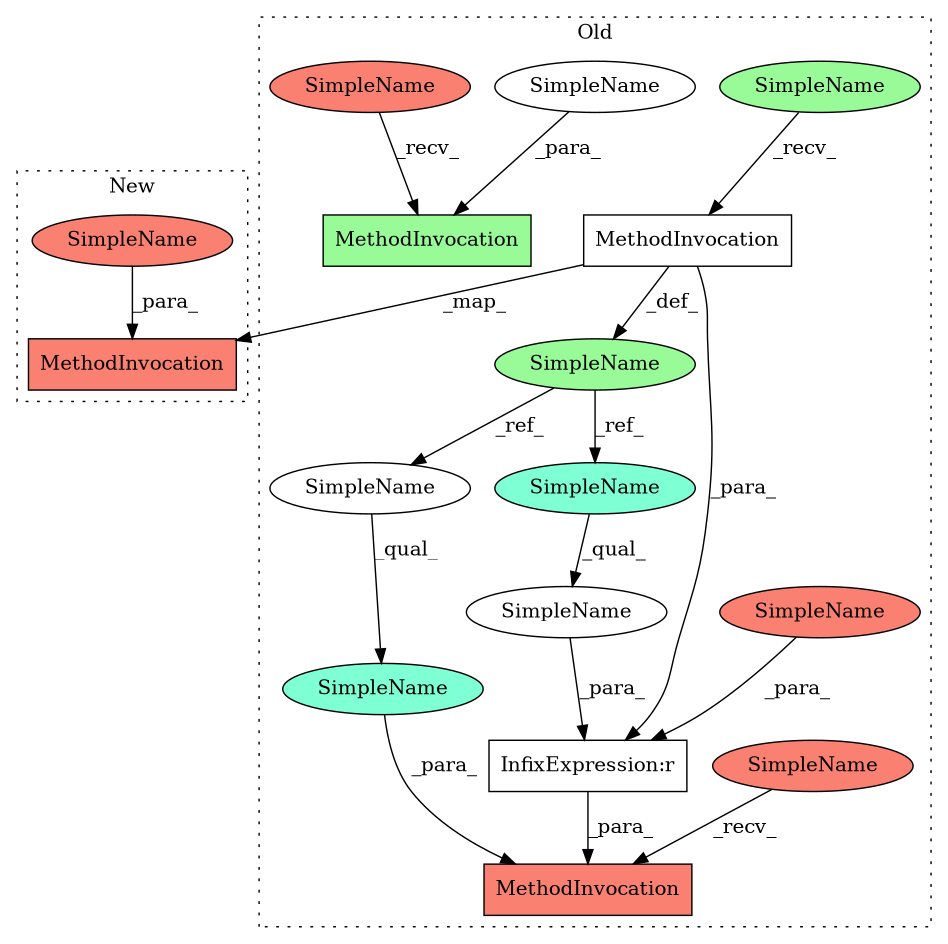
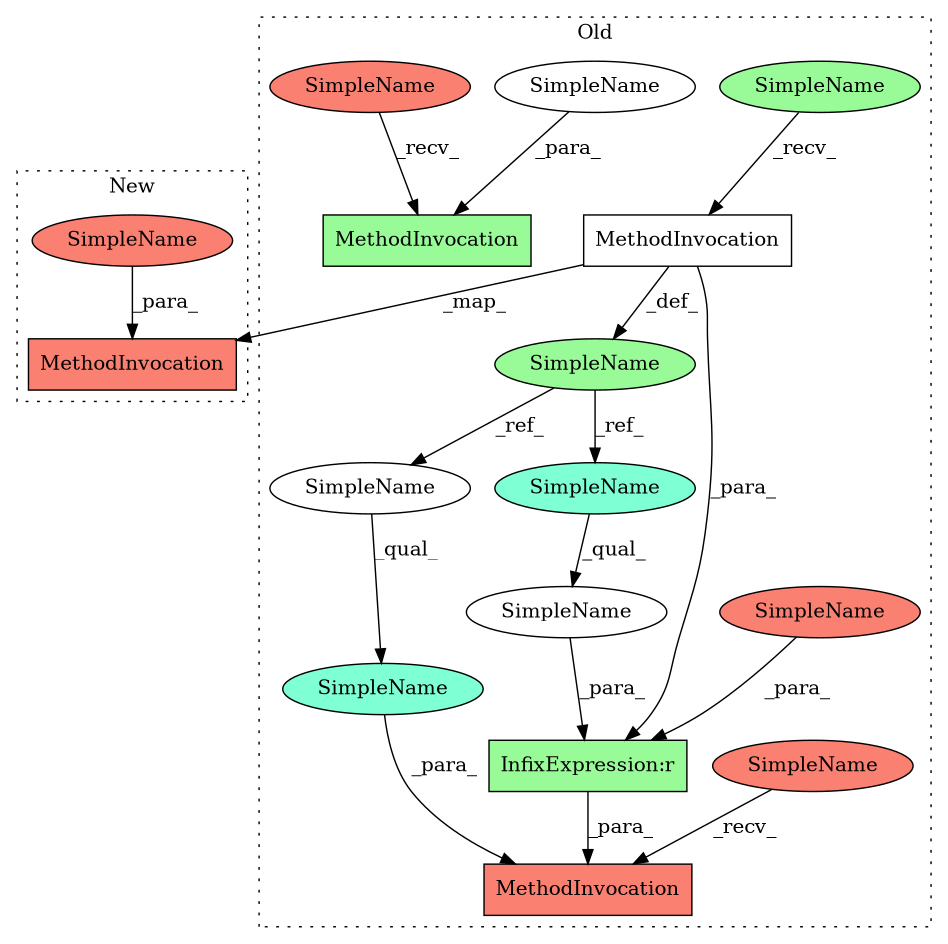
(588, 766) -> (588, 766)
